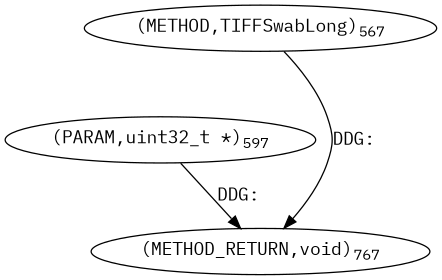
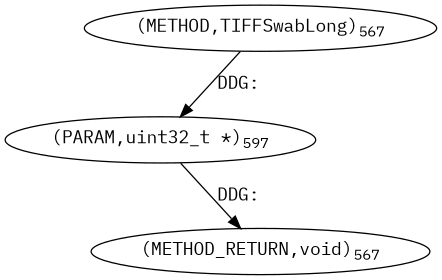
(332, 133) -> (215, 79)
(367, 250) -> (367, 250)
